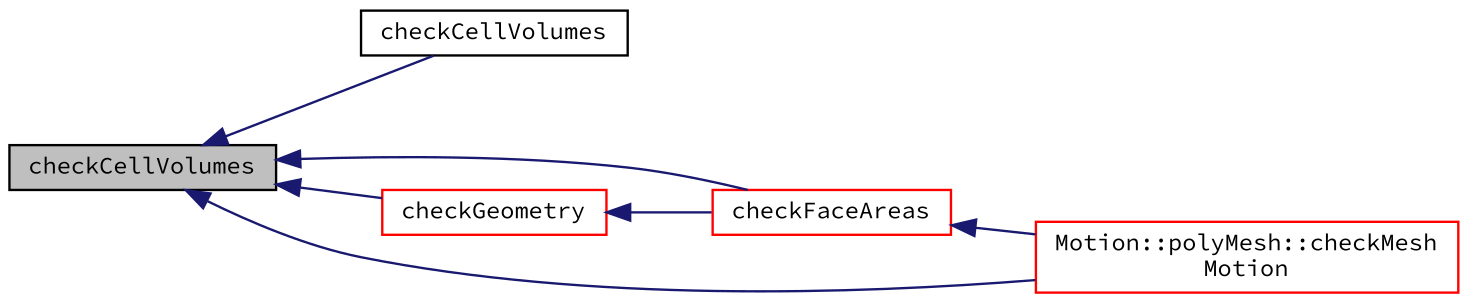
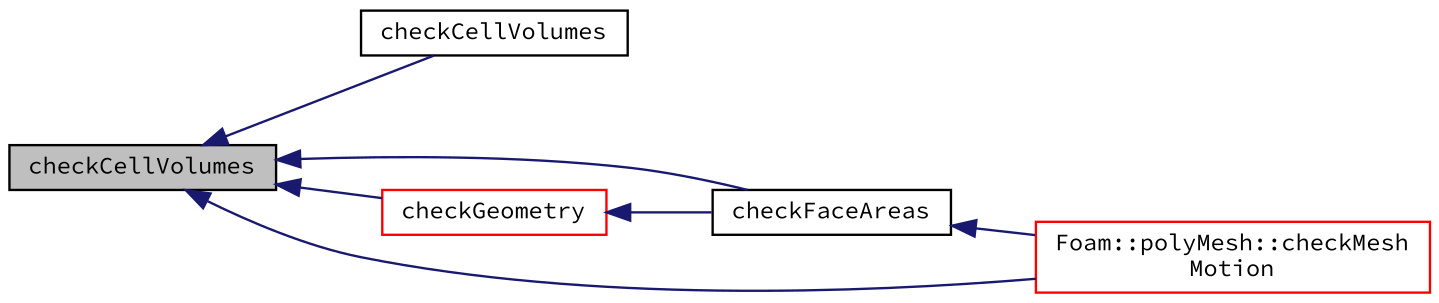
(832, 212) -> (832, 212)
(1247, 257) -> (1233, 257)
